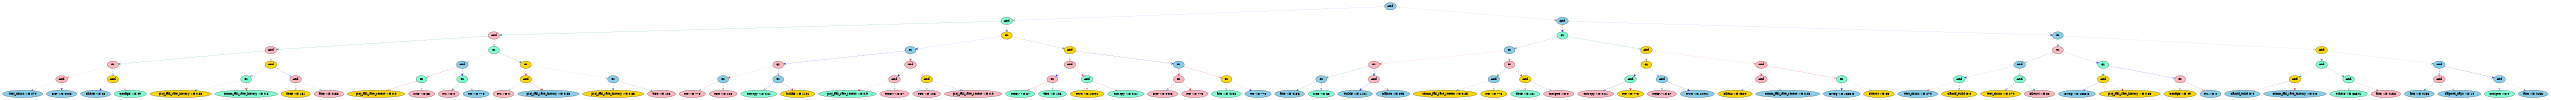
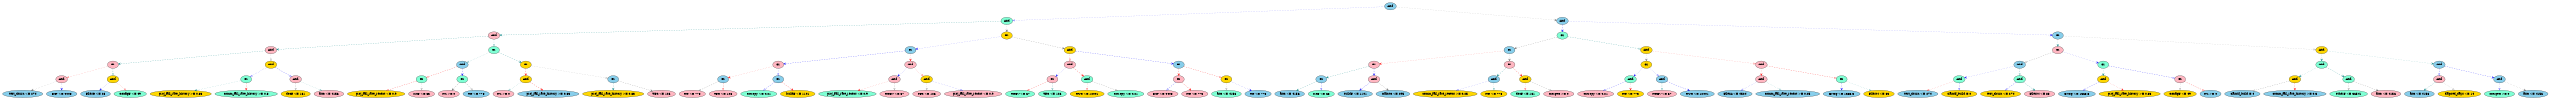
(1735, 94) -> (1735, 94)
(2459, 94) -> (2459, 94)
